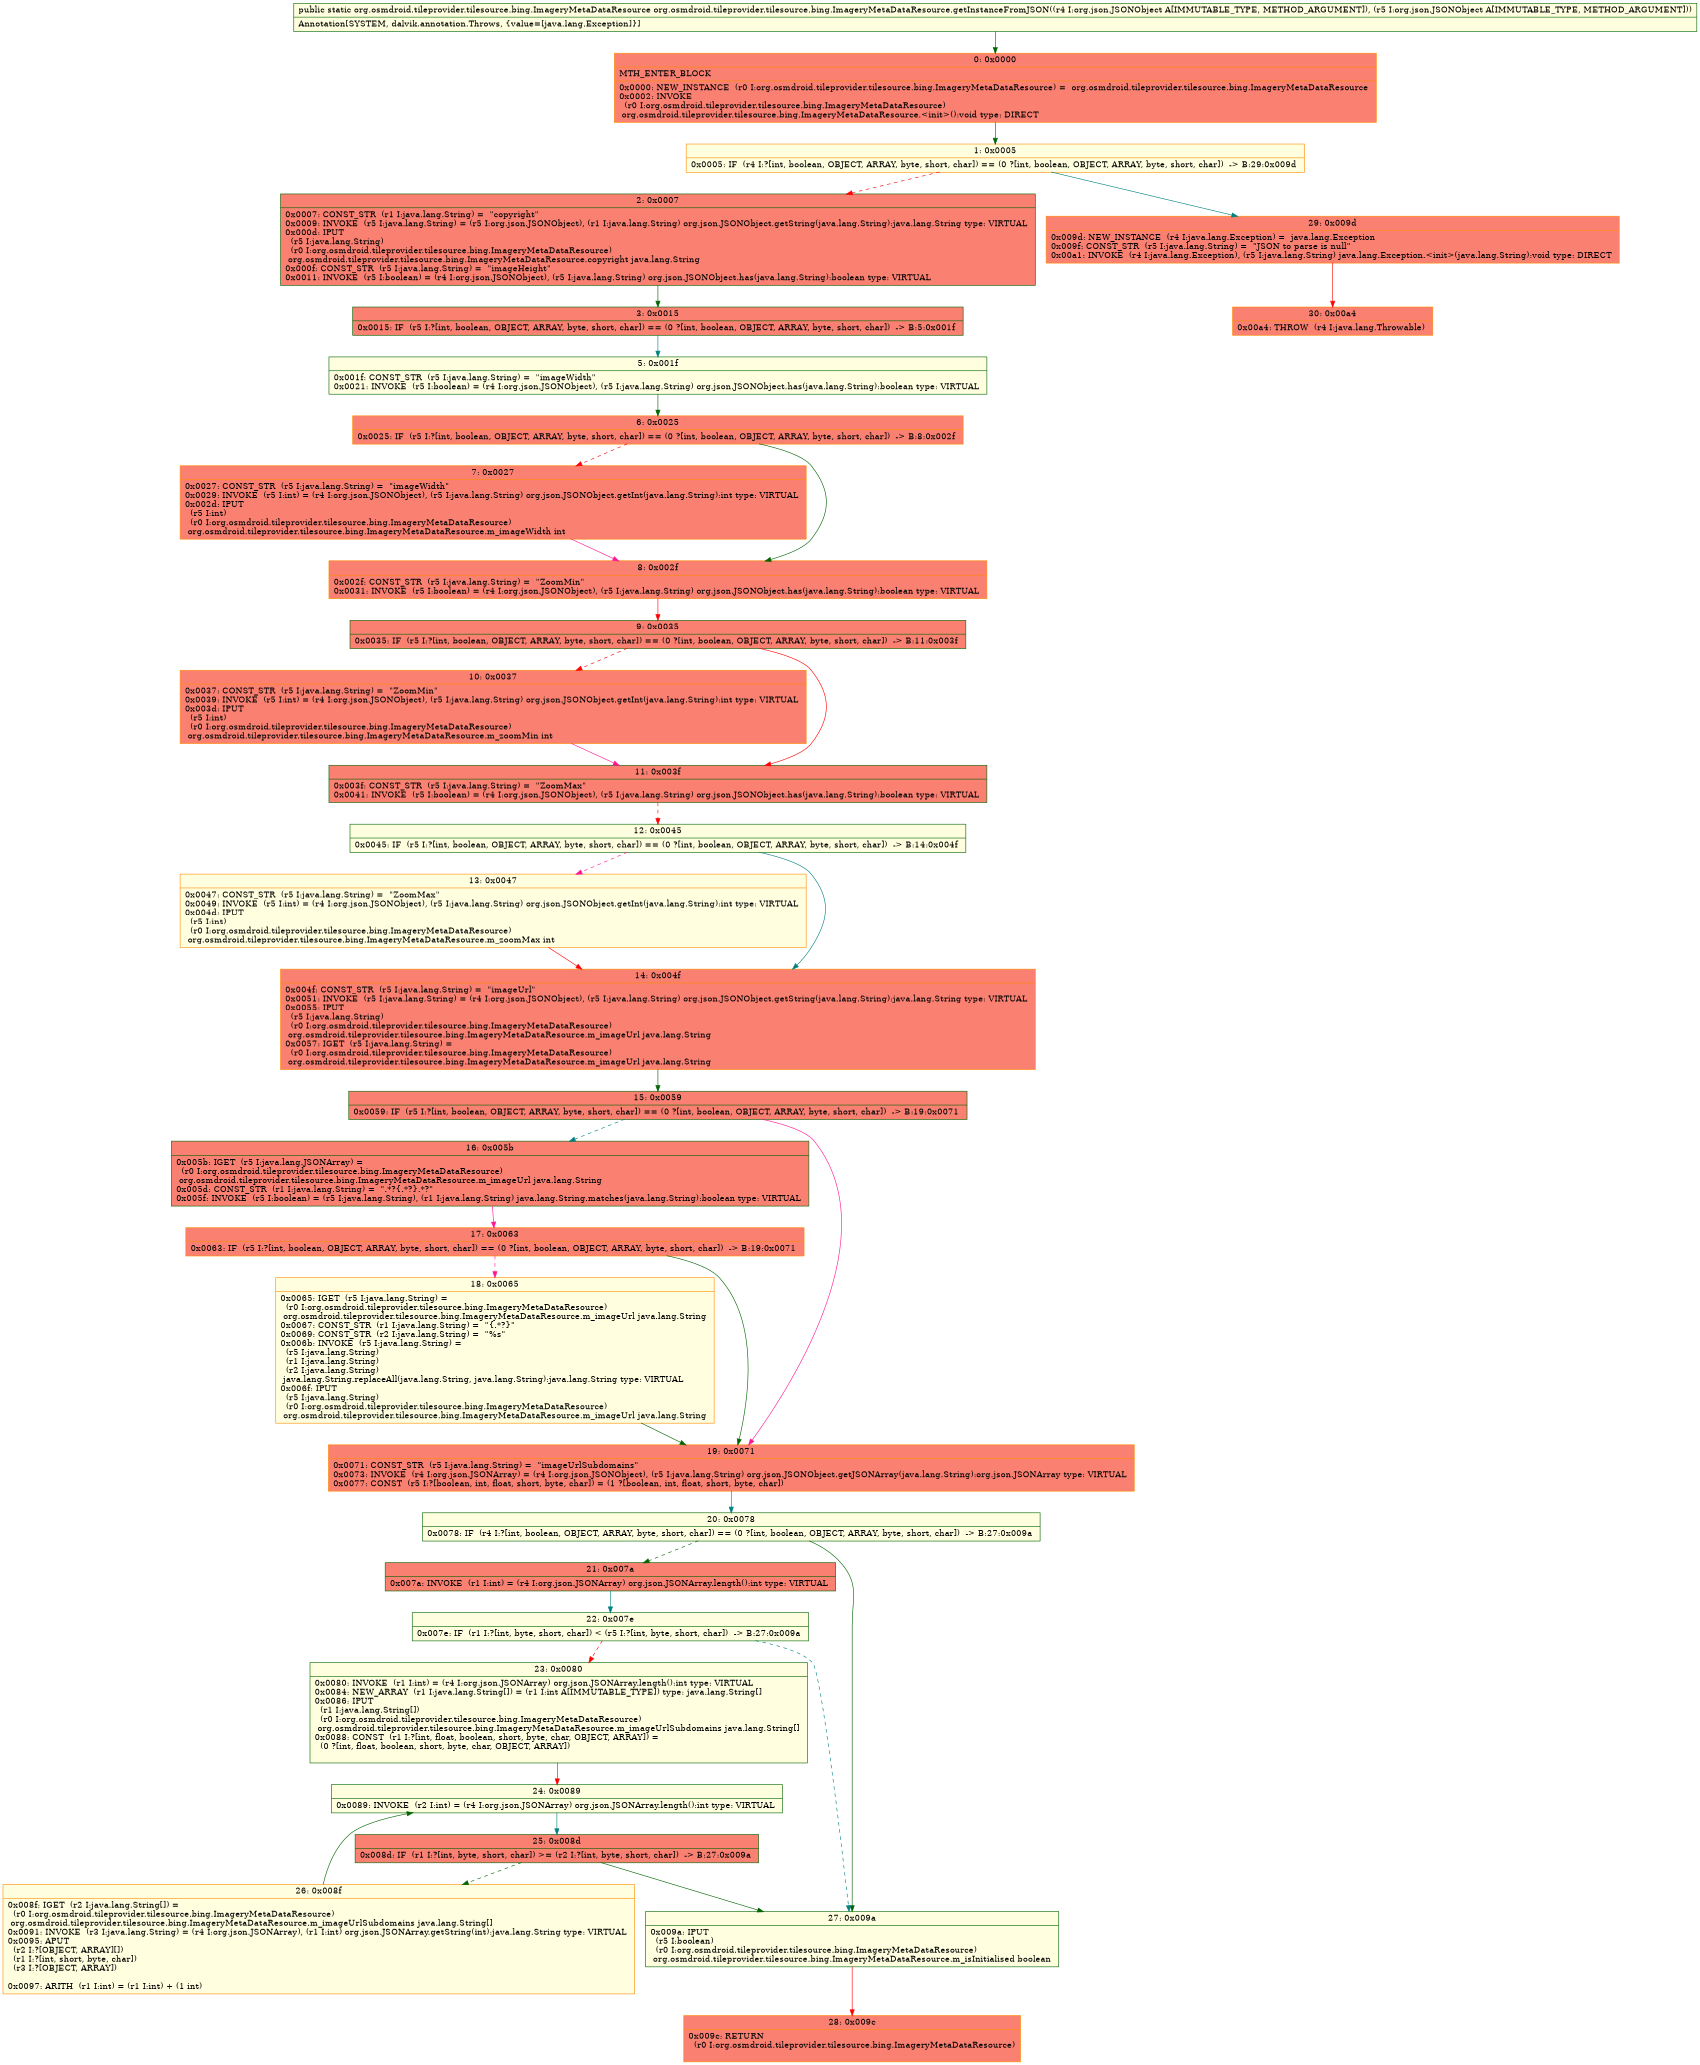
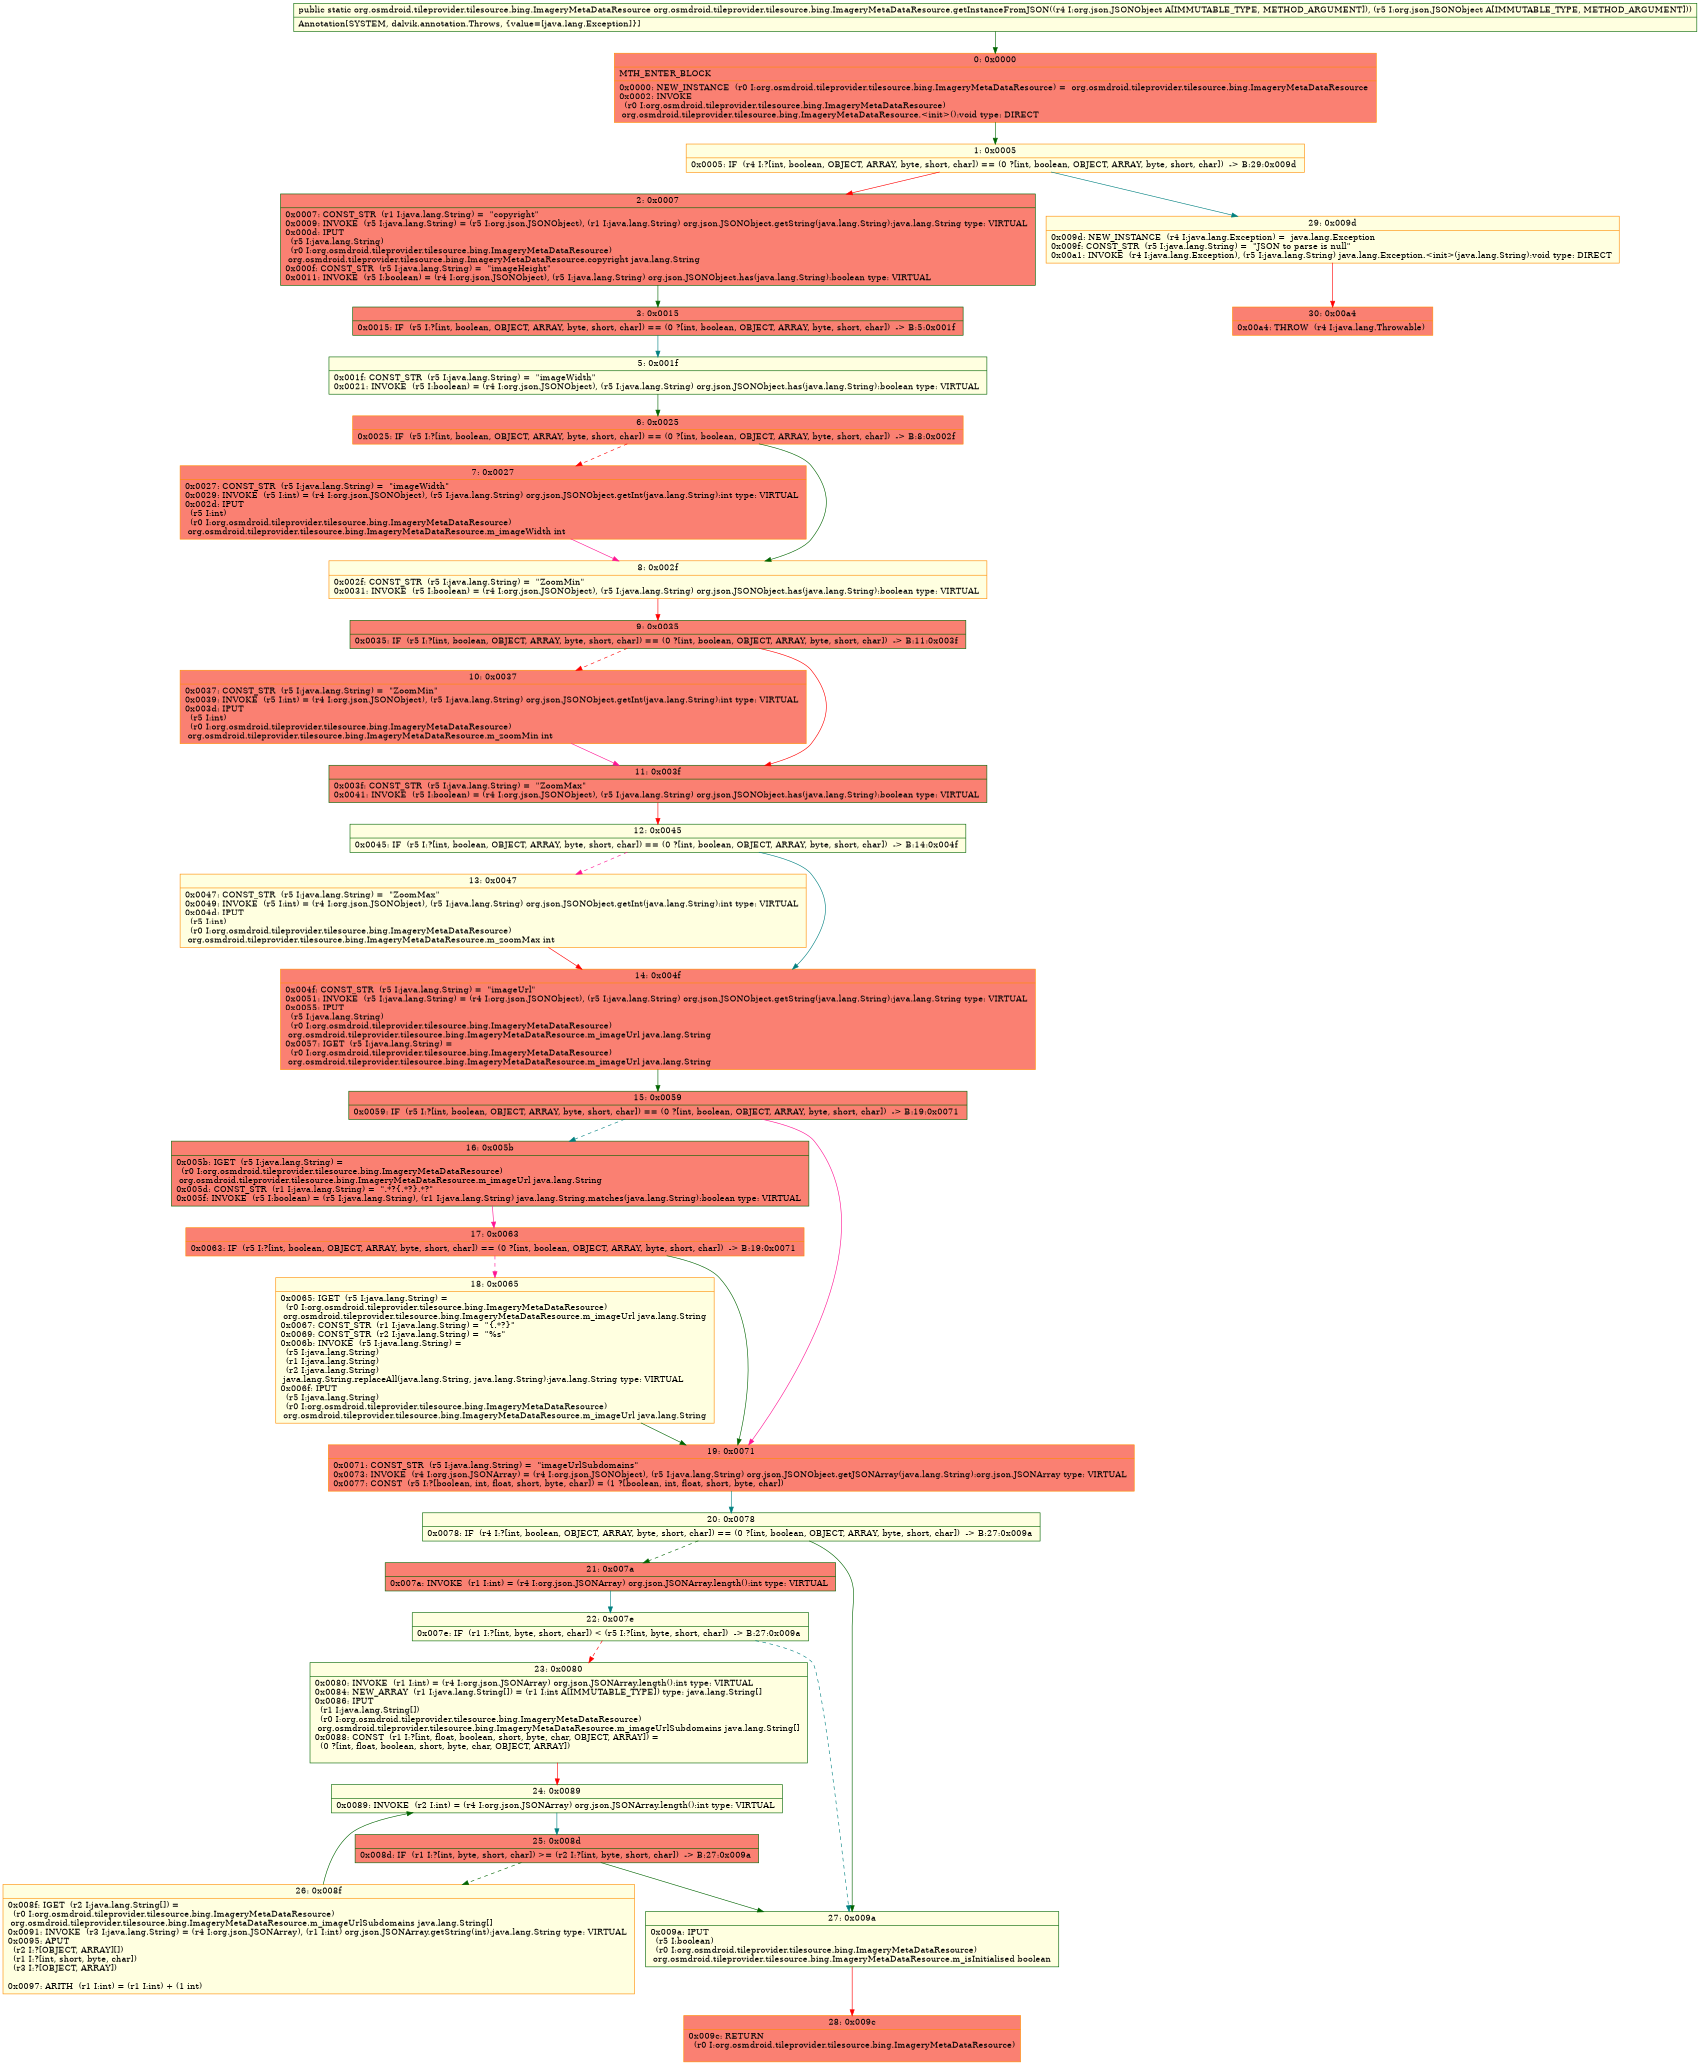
(896, 182) -> (896, 182)
(1333, 240) -> (1333, 240)
(658, 580) -> (658, 580)
(658, 810) -> (658, 810)
(271, 1162) -> (261, 1162)
